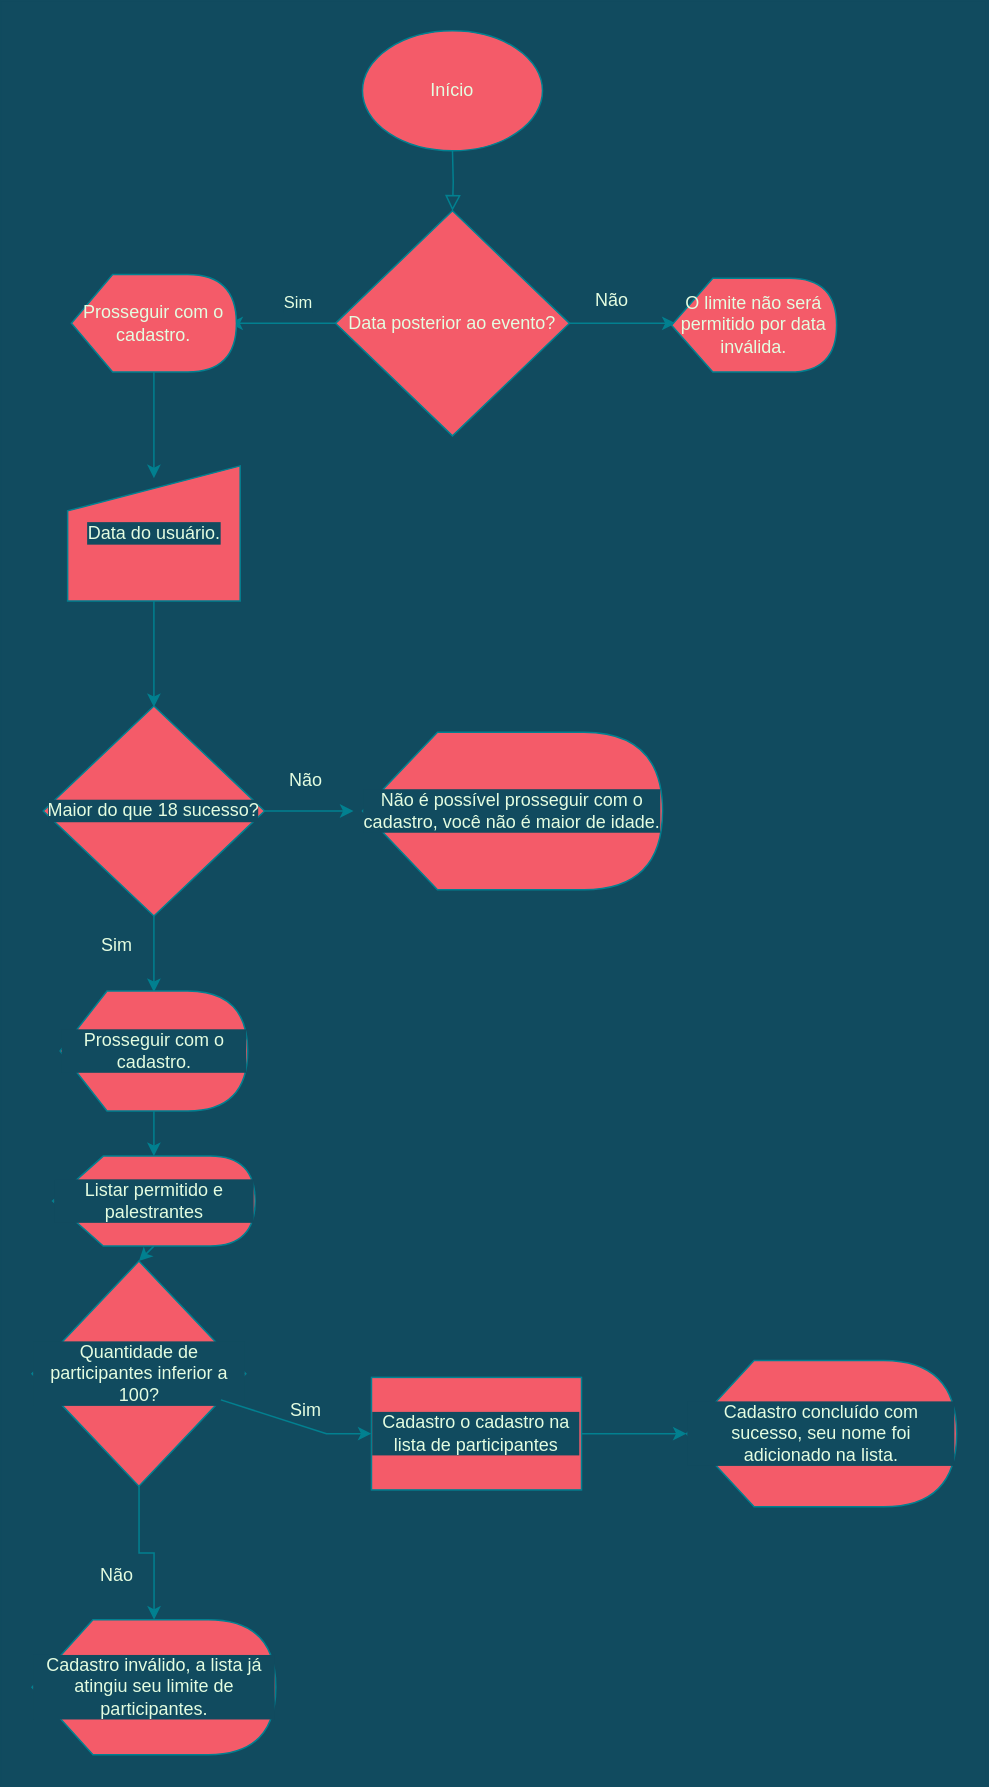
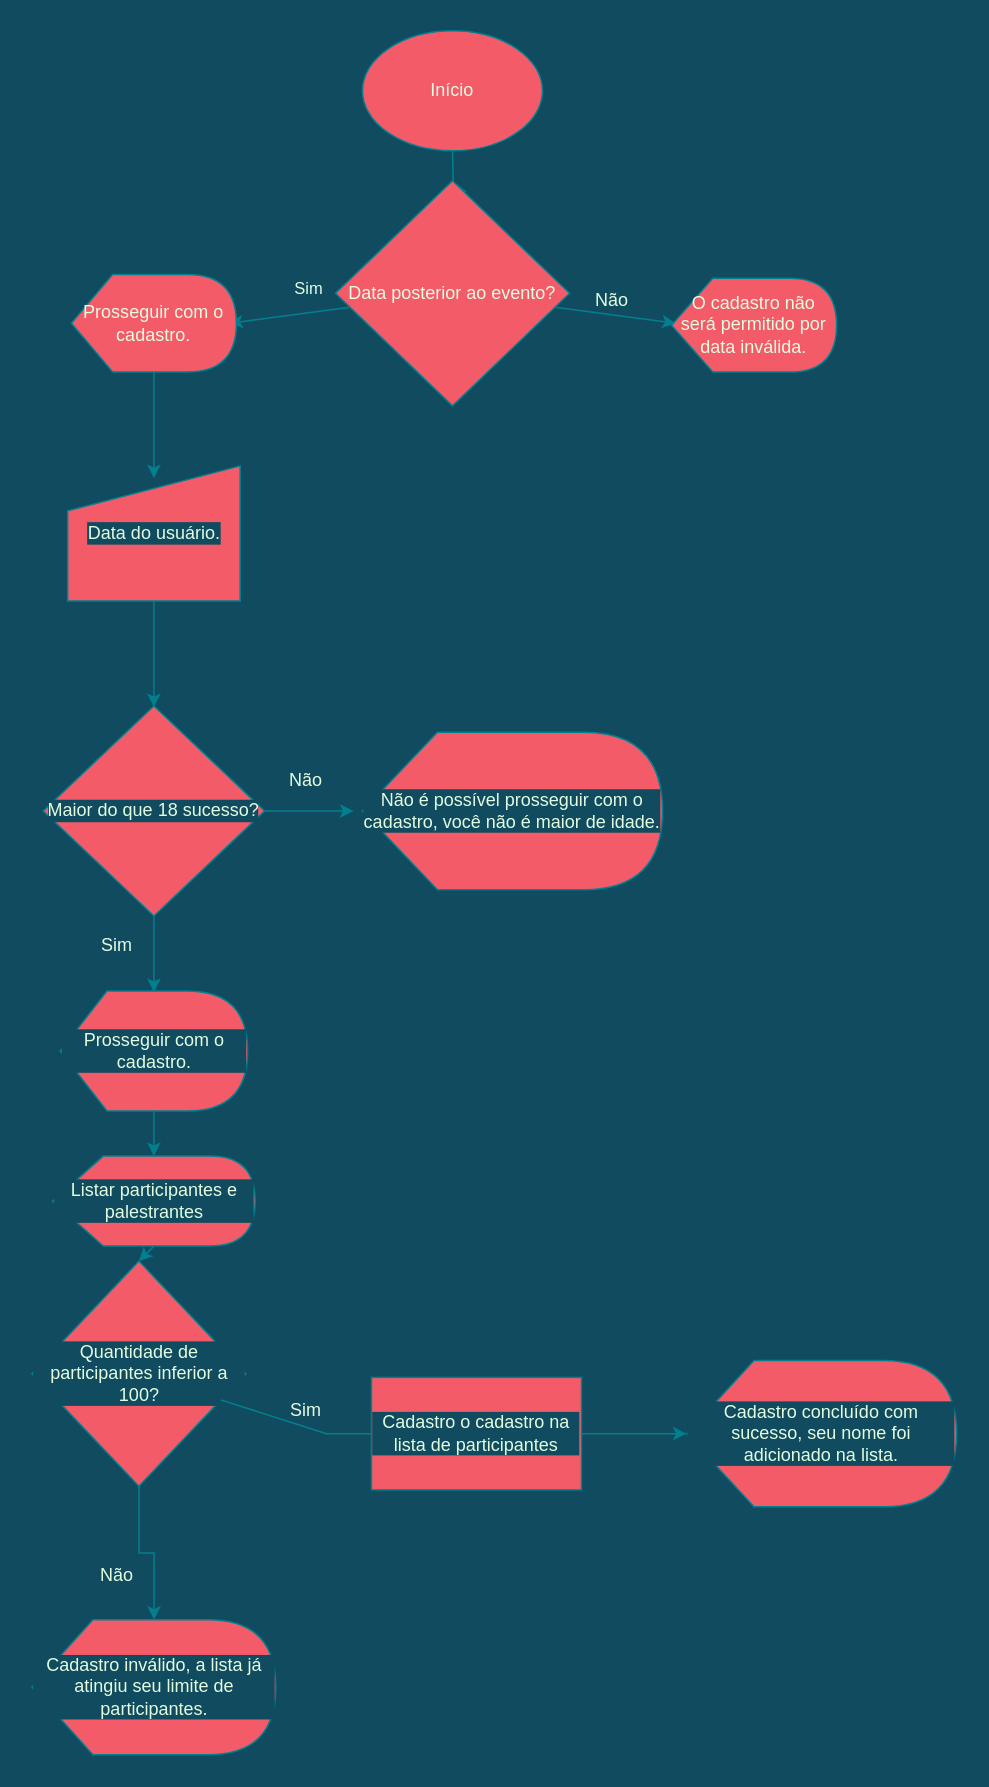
(452, 323) -> (452, 293)
(754, 325) -> (754, 325)
(155, 1201) -> (155, 1201)
(360, 1433) -> (364, 1433)
